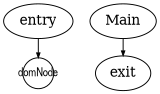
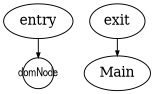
(123, 45) -> (117, 45)
